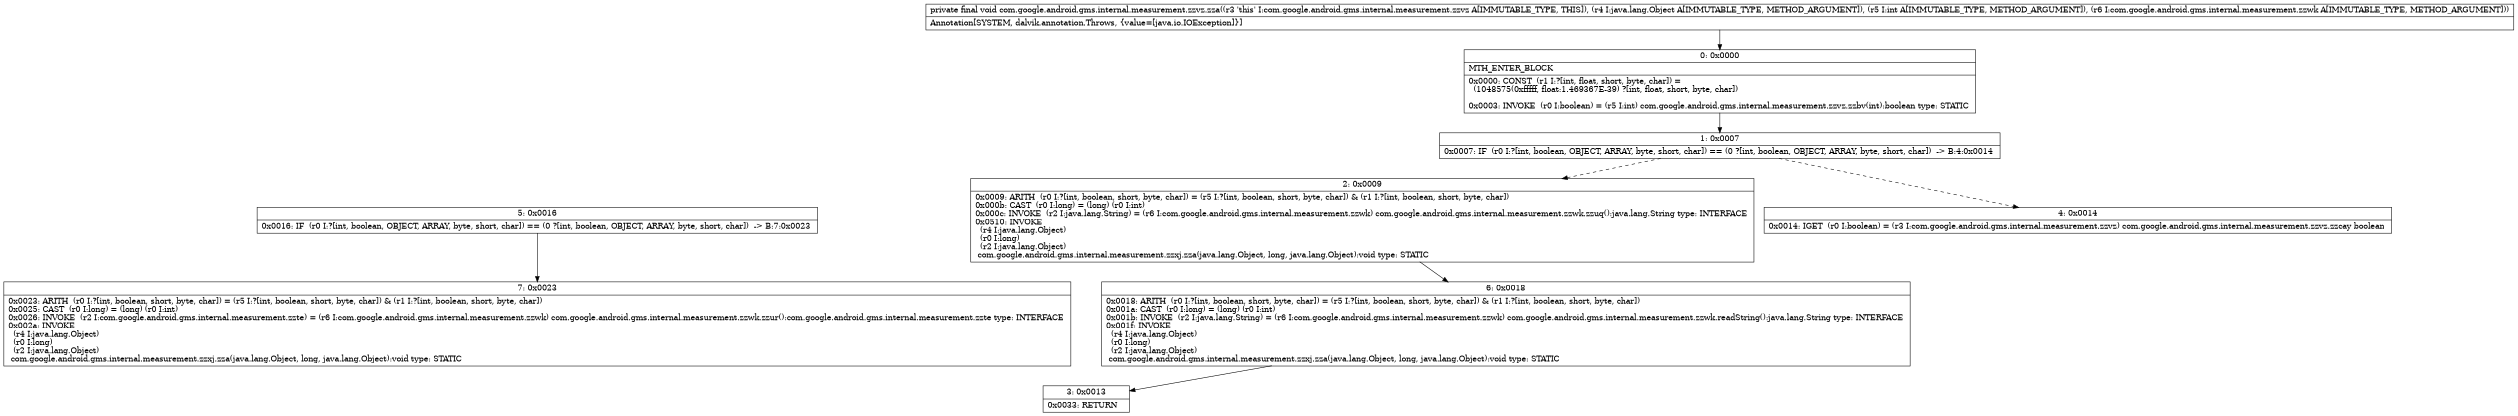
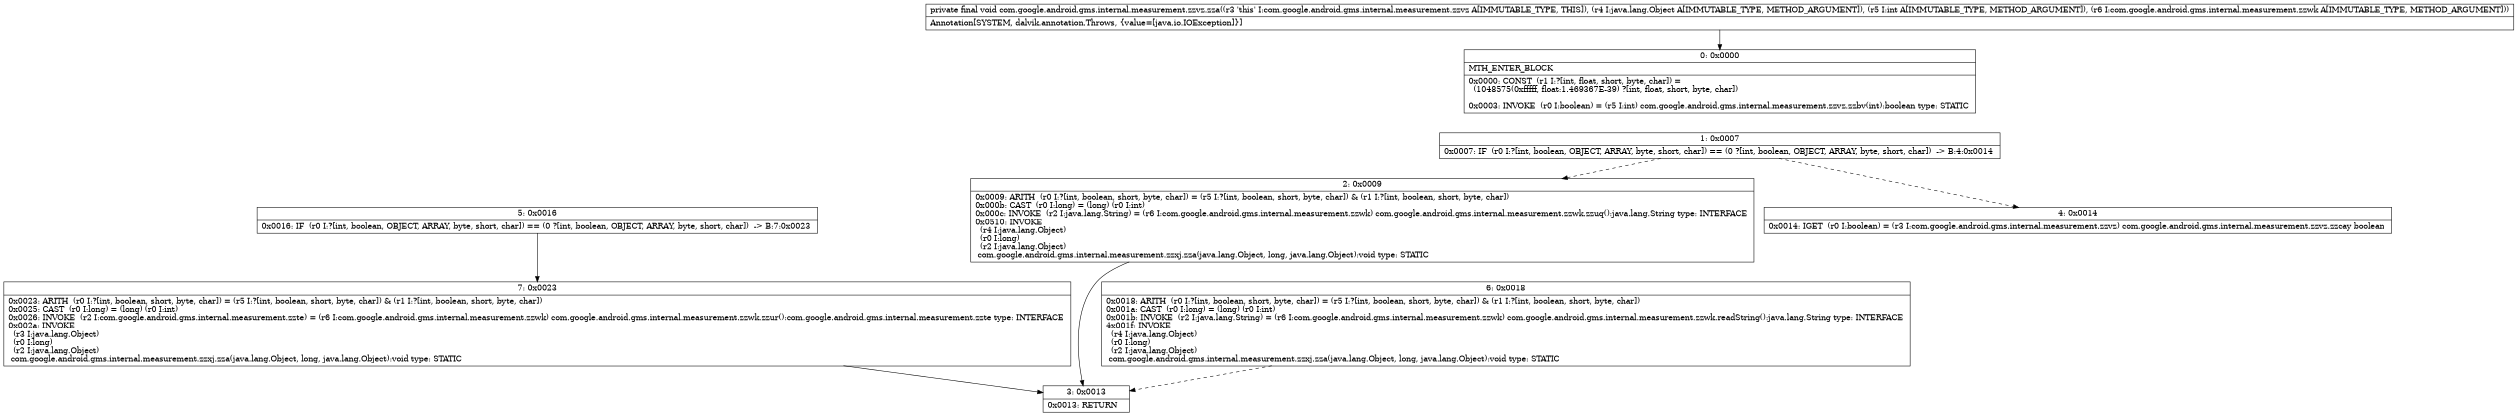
(1720, 120) -> none
(1432, 270) -> (1082, 310)
(1141, 326) -> (1141, 326)
(54, 334) -> (54, 334)
(1203, 378) -> (1203, 378)
none -> (940, 379)
(1086, 405) -> (1086, 405)
